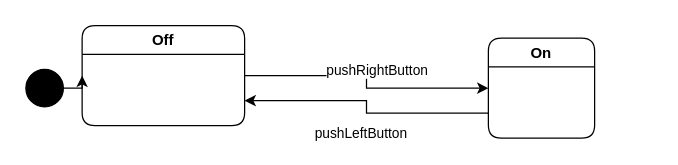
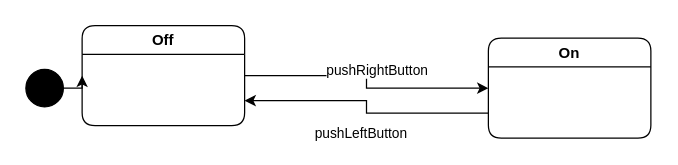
(541, 88) -> (569, 88)
